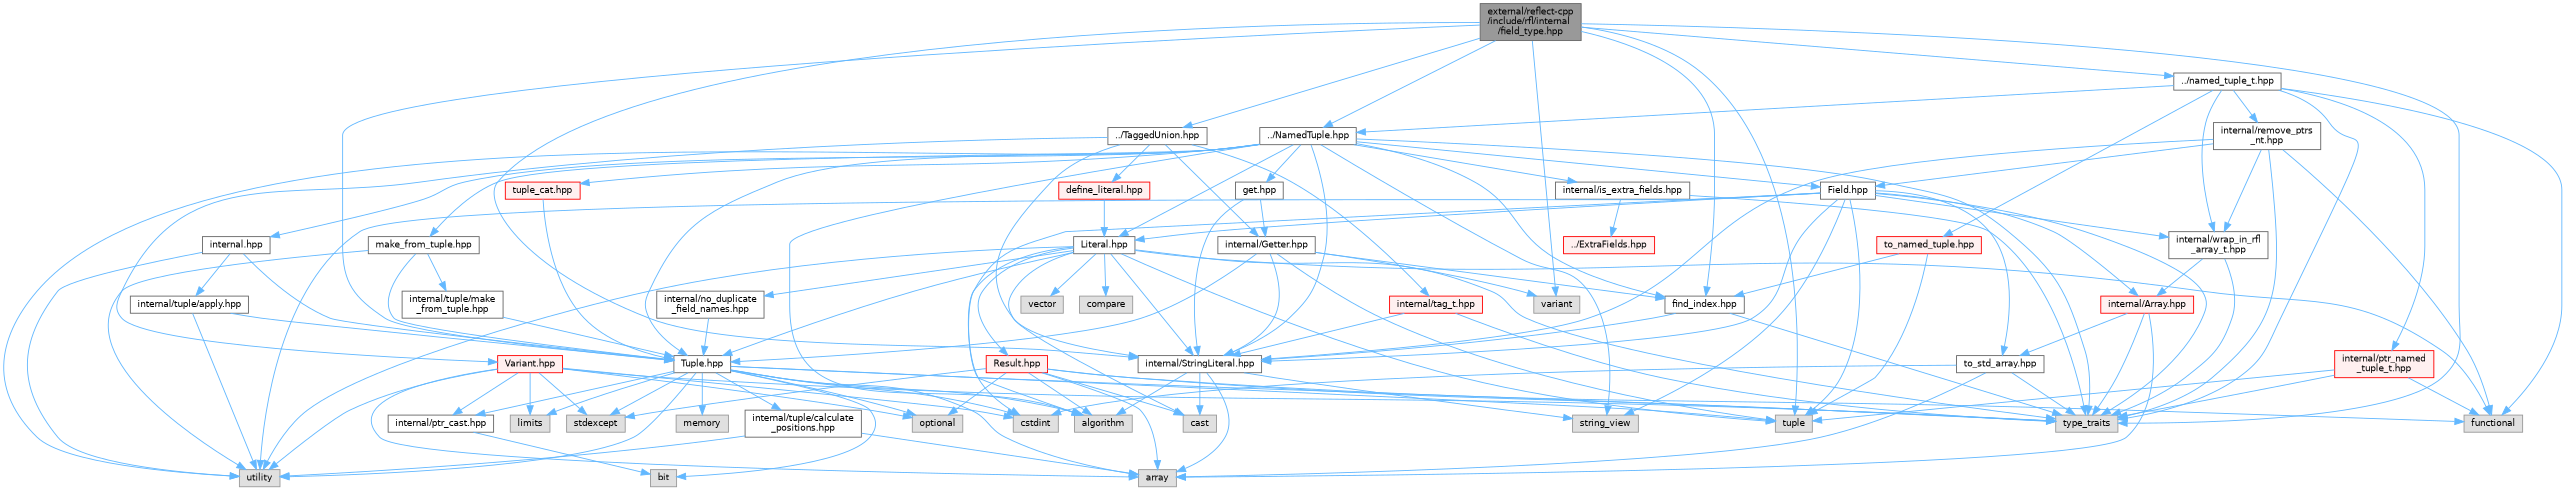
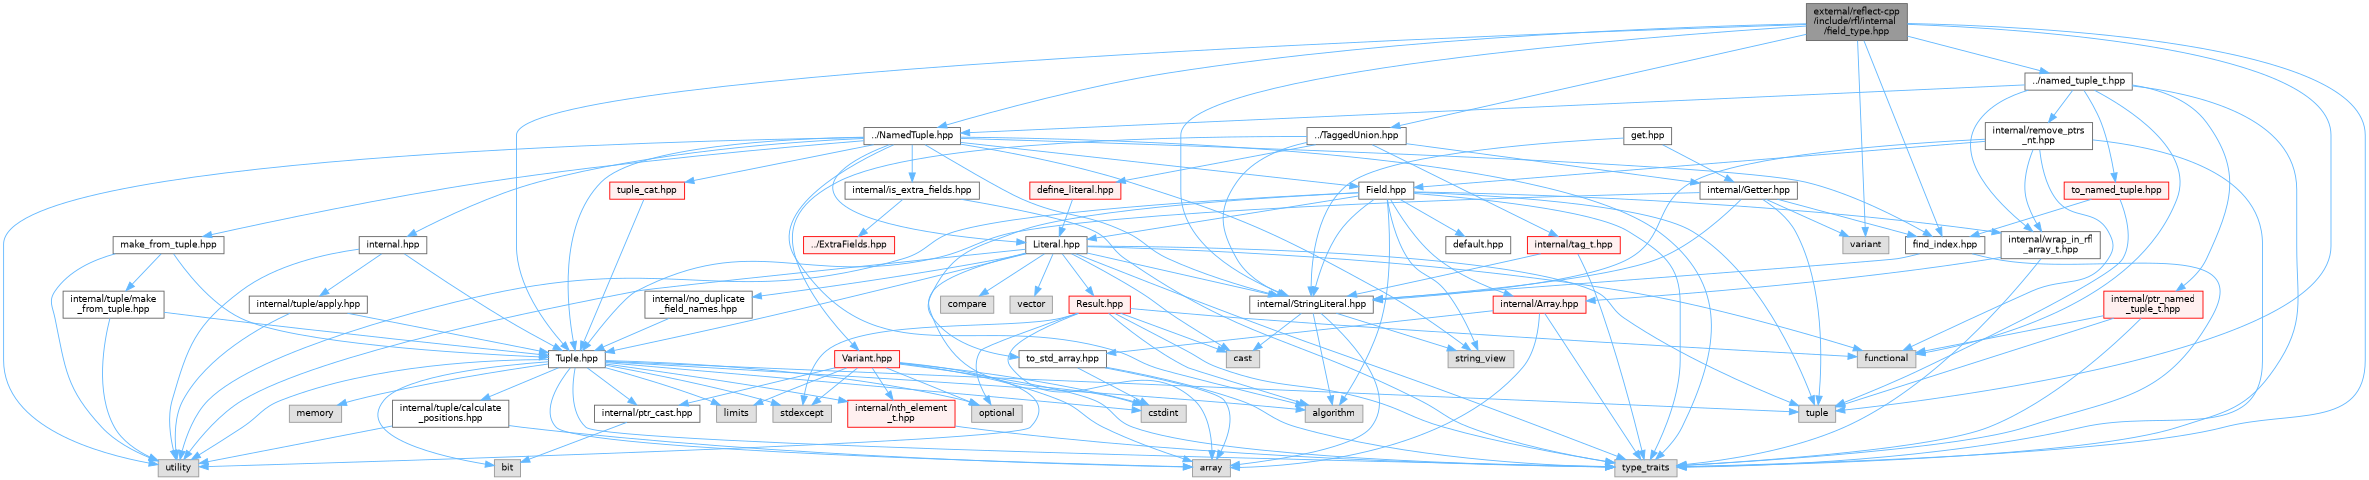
(1287, 160) -> none
none -> (1478, 245)
none -> (104, 397)
none -> (901, 414)
